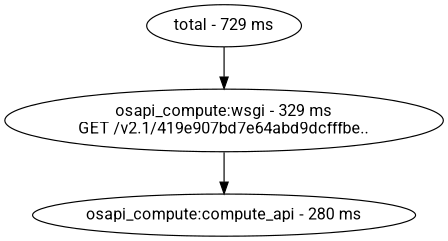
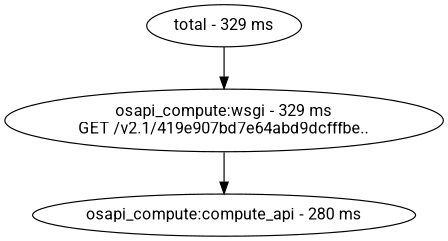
(224, 26) -> (224, 26)
